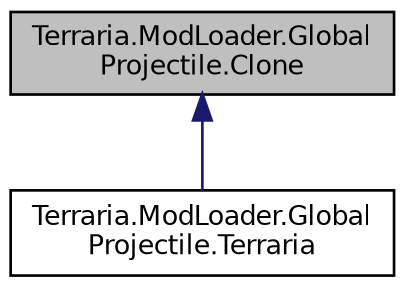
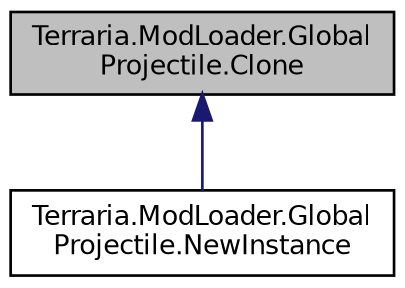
(202, 233) -> (202, 233)
